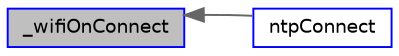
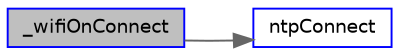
(229, 15) -> (209, 41)
